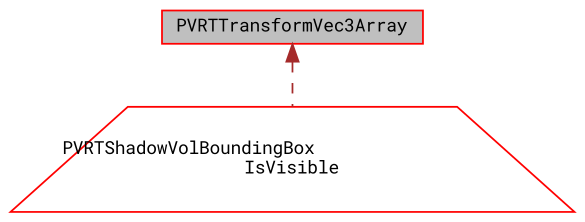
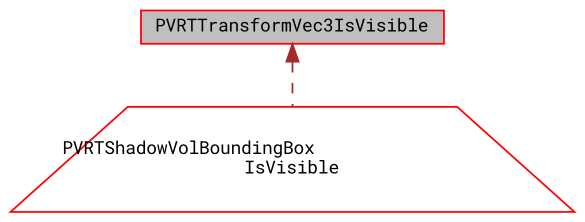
(292, 27) -> (292, 27)
